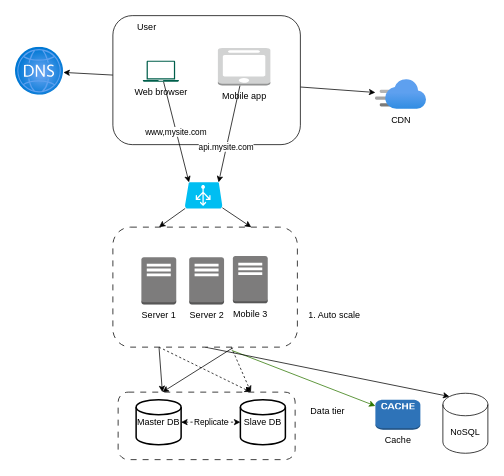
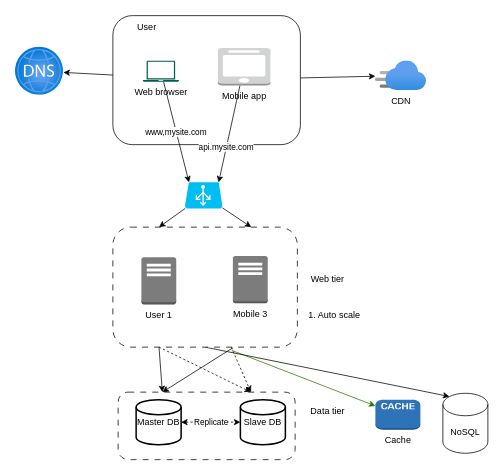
(401, 94) -> (401, 75)
none -> (327, 279)
(207, 281) -> none
(159, 315) -> (159, 315)
